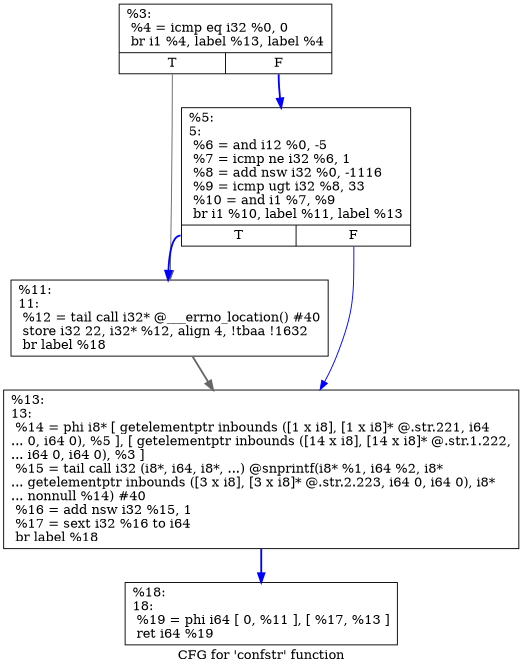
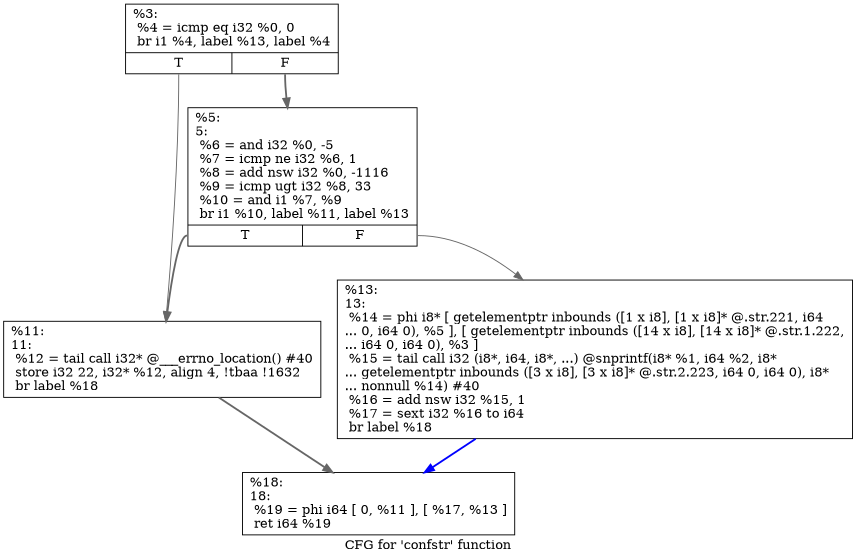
(279, 86) -> (285, 86)
(258, 145) -> (264, 145)
(171, 251) -> (177, 257)
(349, 316) -> (470, 247)
(200, 369) -> (272, 432)
